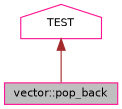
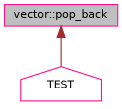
(61, 66) -> (61, 52)
